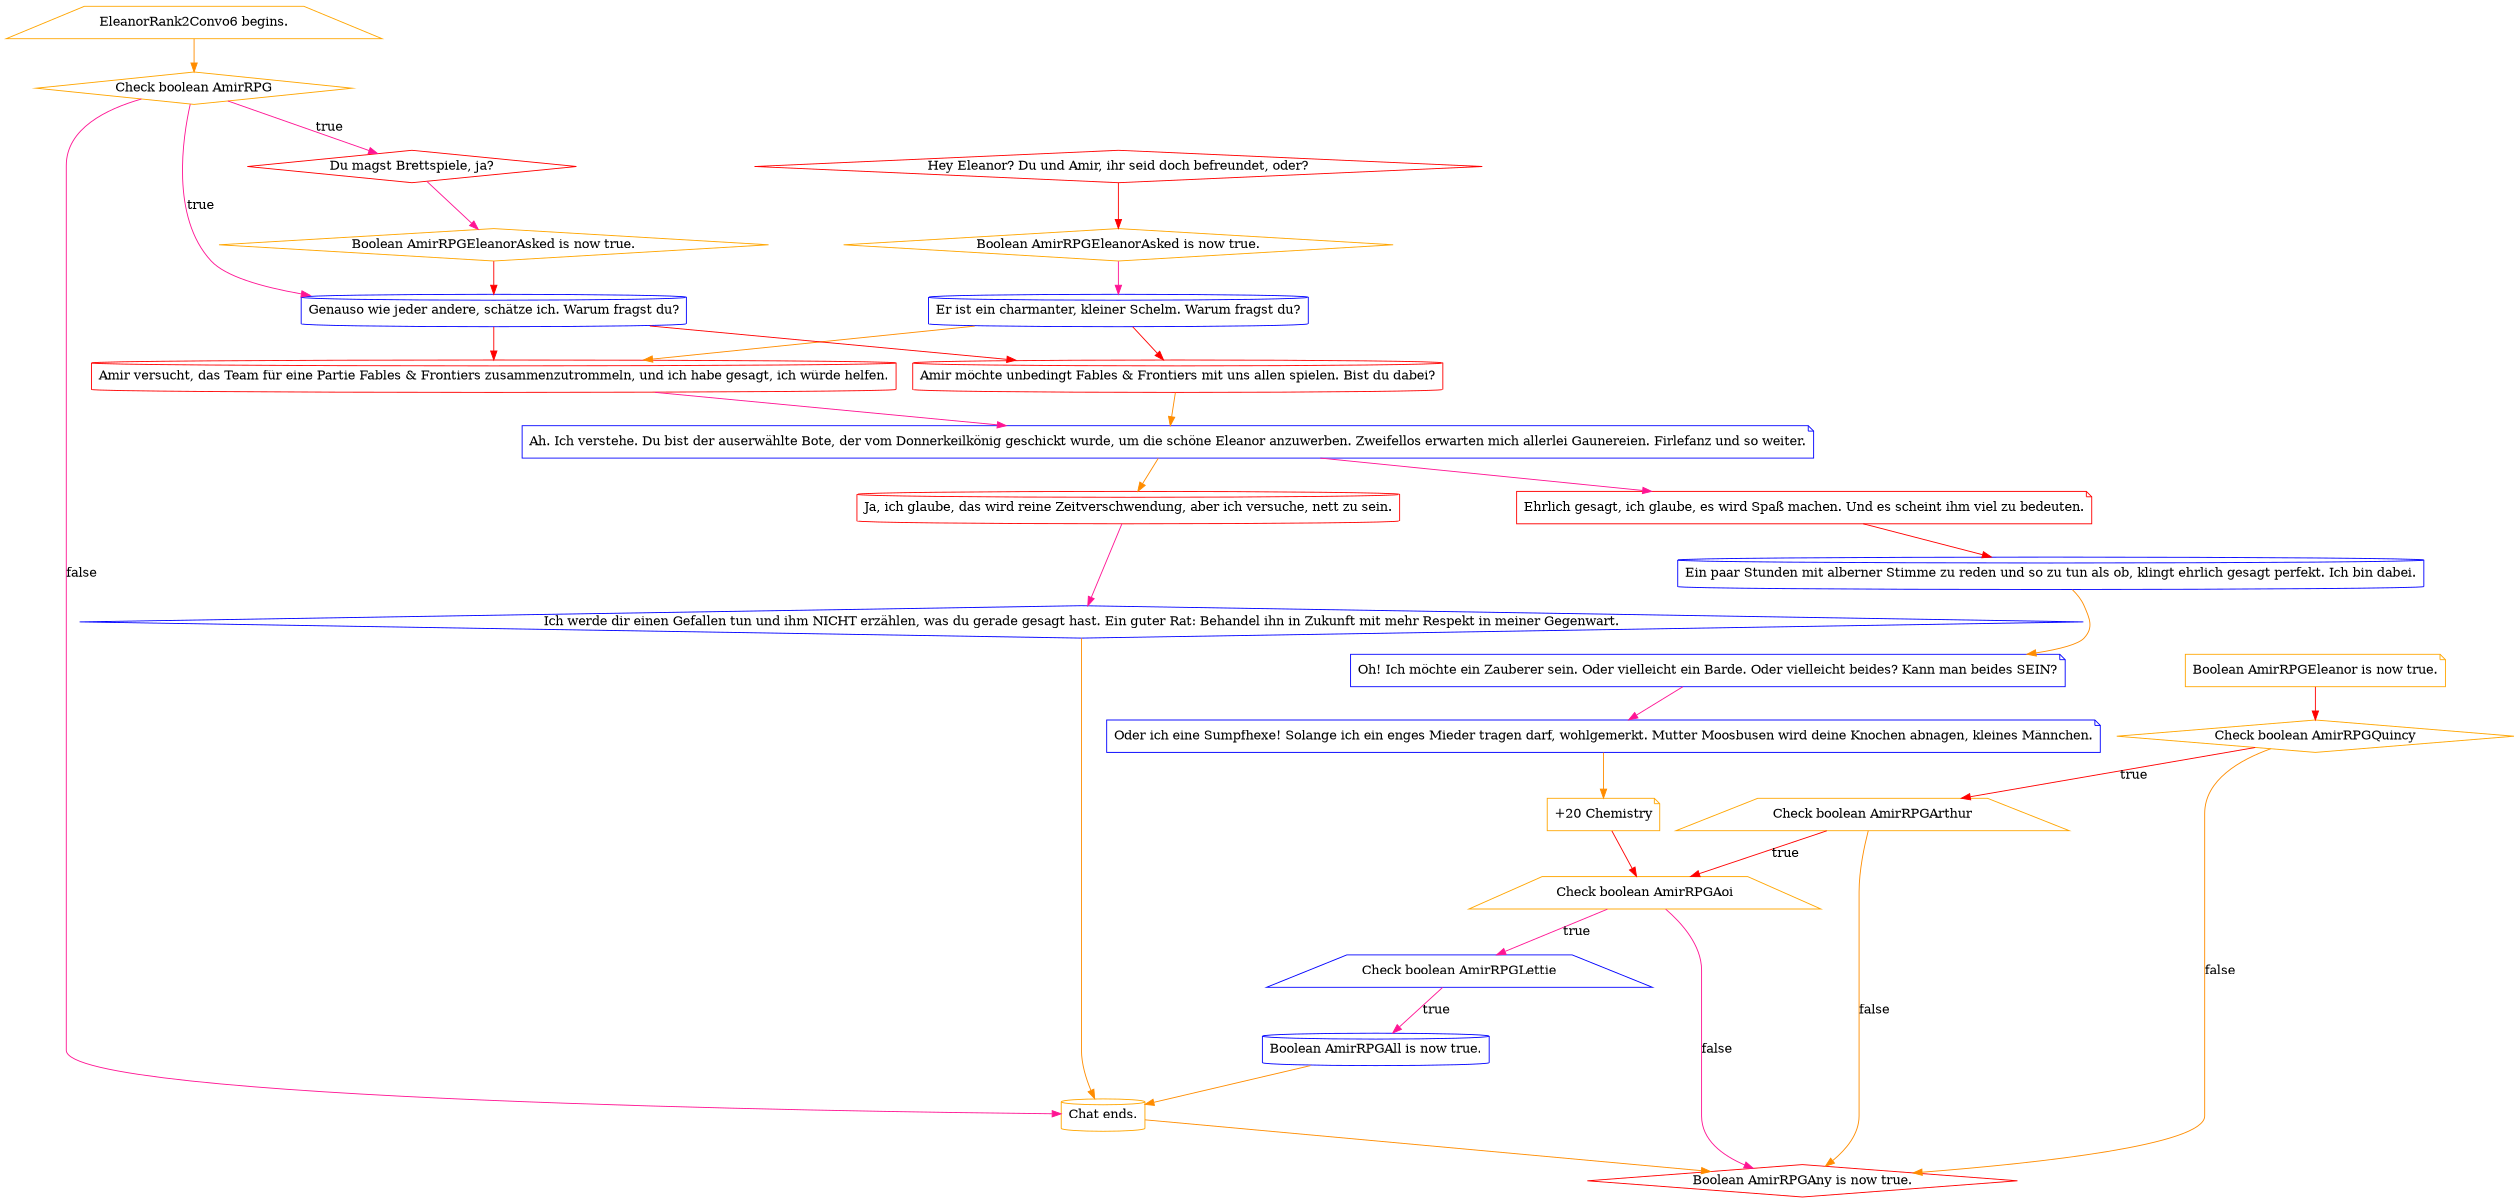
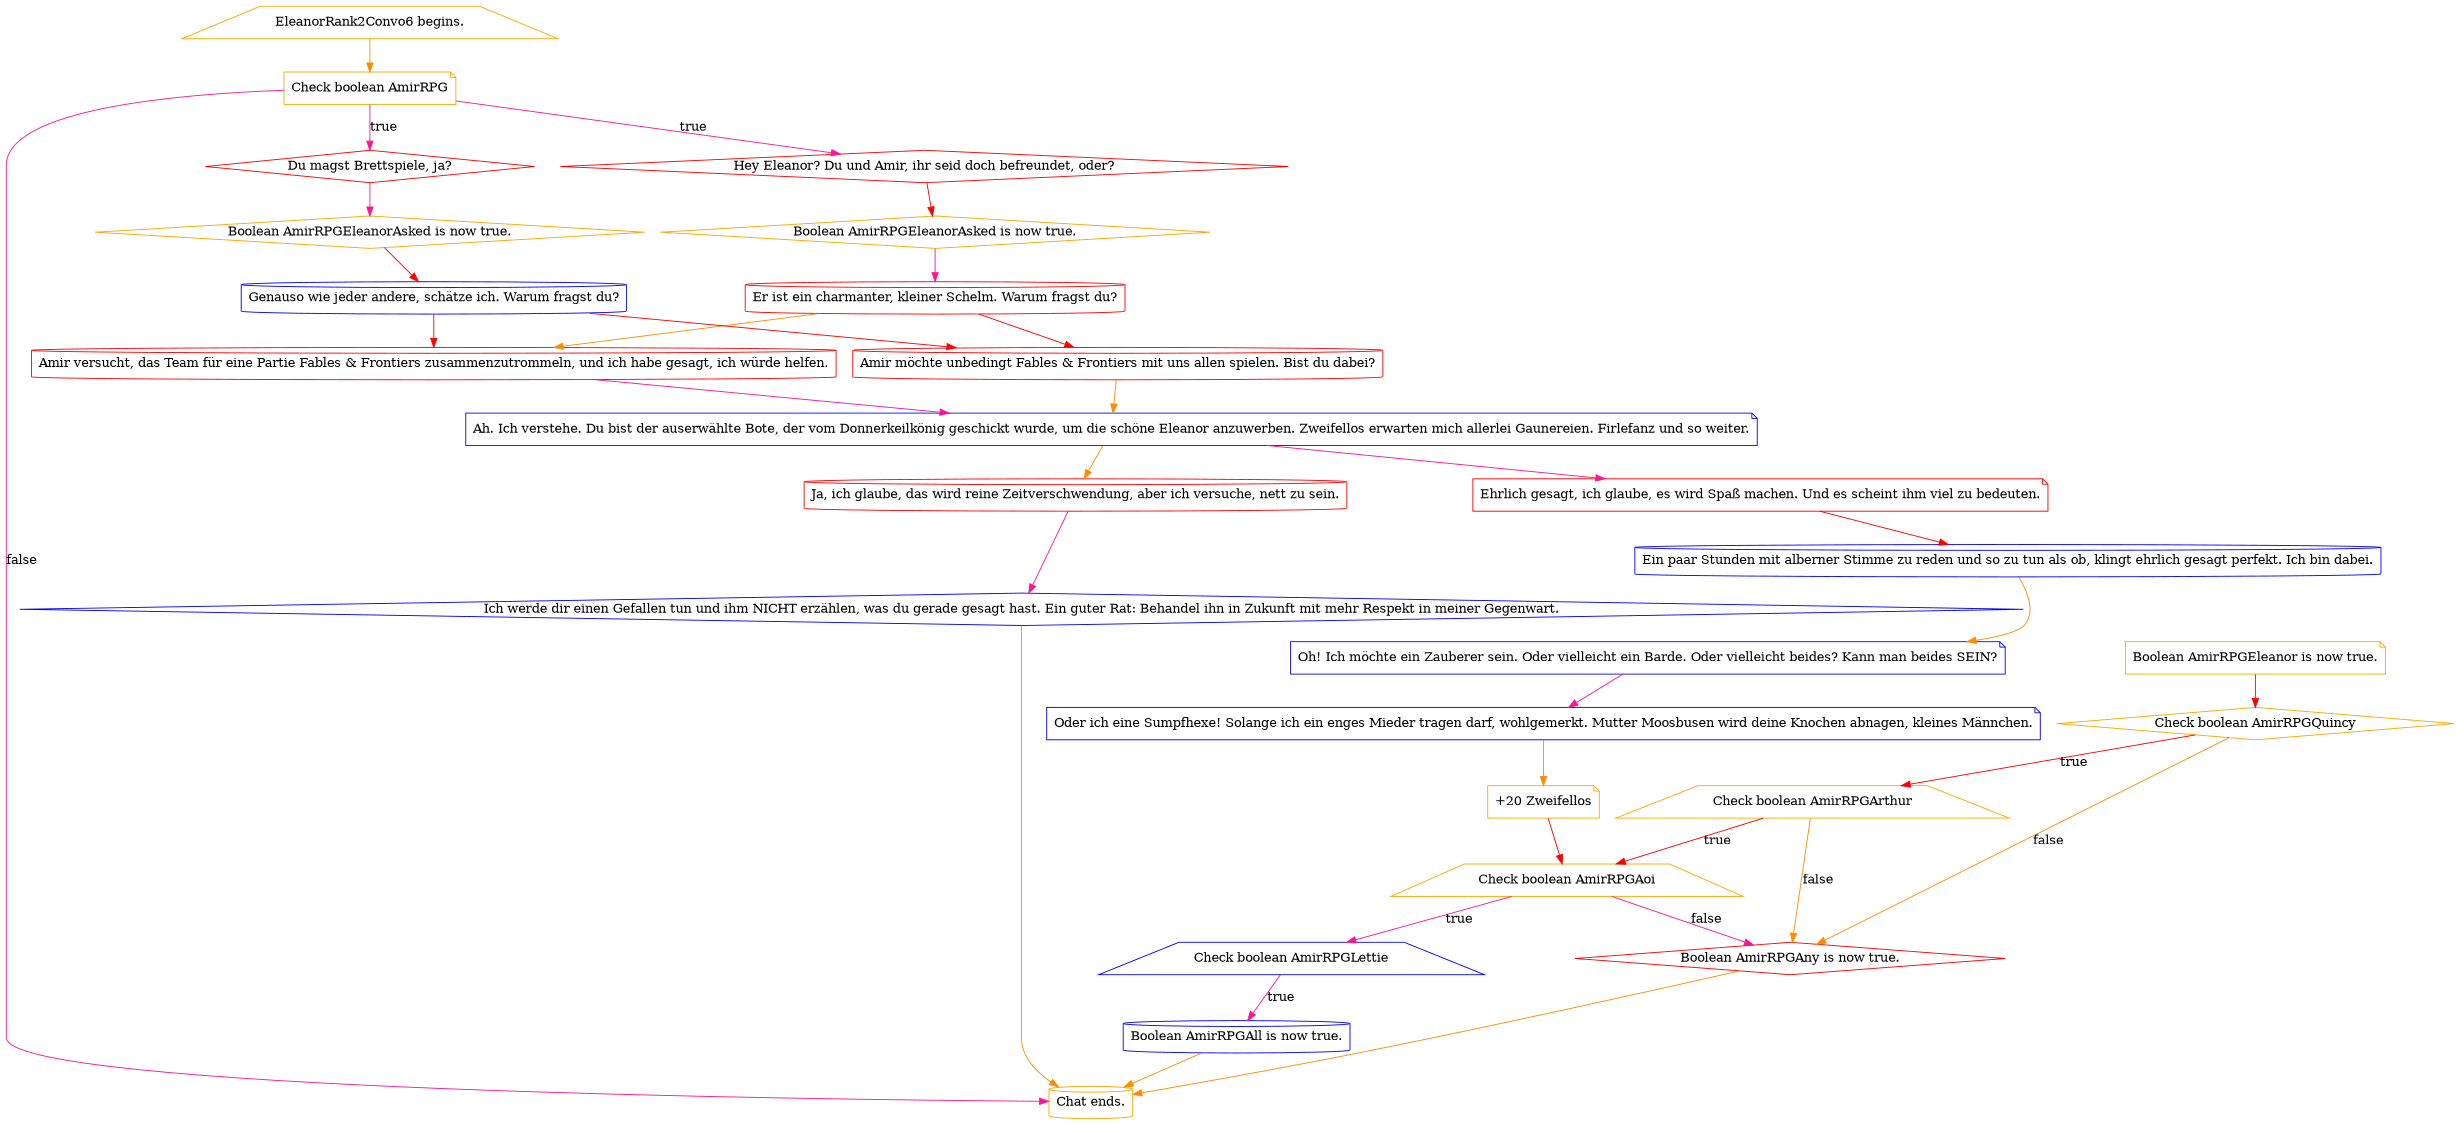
(194, 88) -> (370, 88)
(194, 233) -> (644, 127)
(1118, 310) -> (935, 298)
(1603, 814) -> (1543, 802)
(1423, 1145) -> (1442, 1036)
